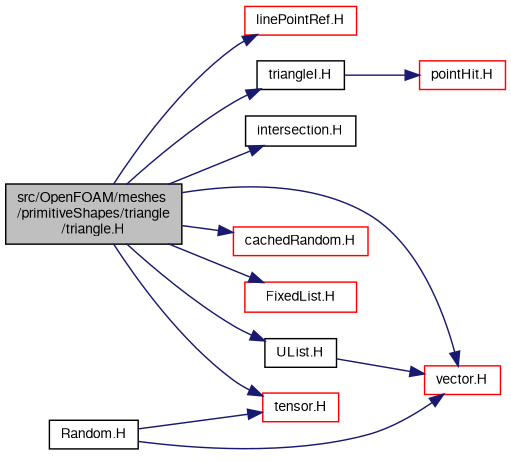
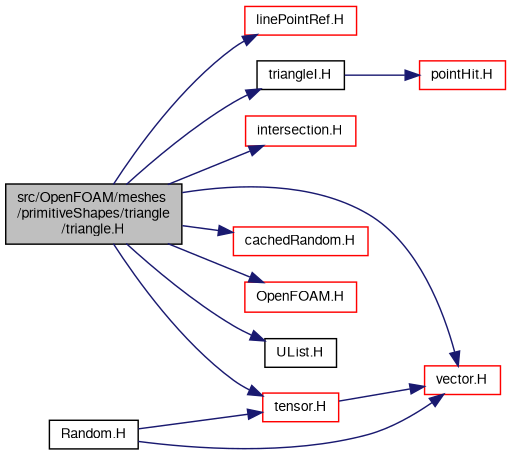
(301, 131) -> (301, 131)
(301, 297) -> (301, 297)
(373, 365) -> (374, 395)
